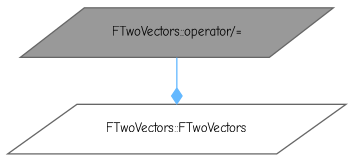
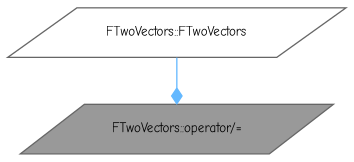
(177, 73) -> (177, 73)
